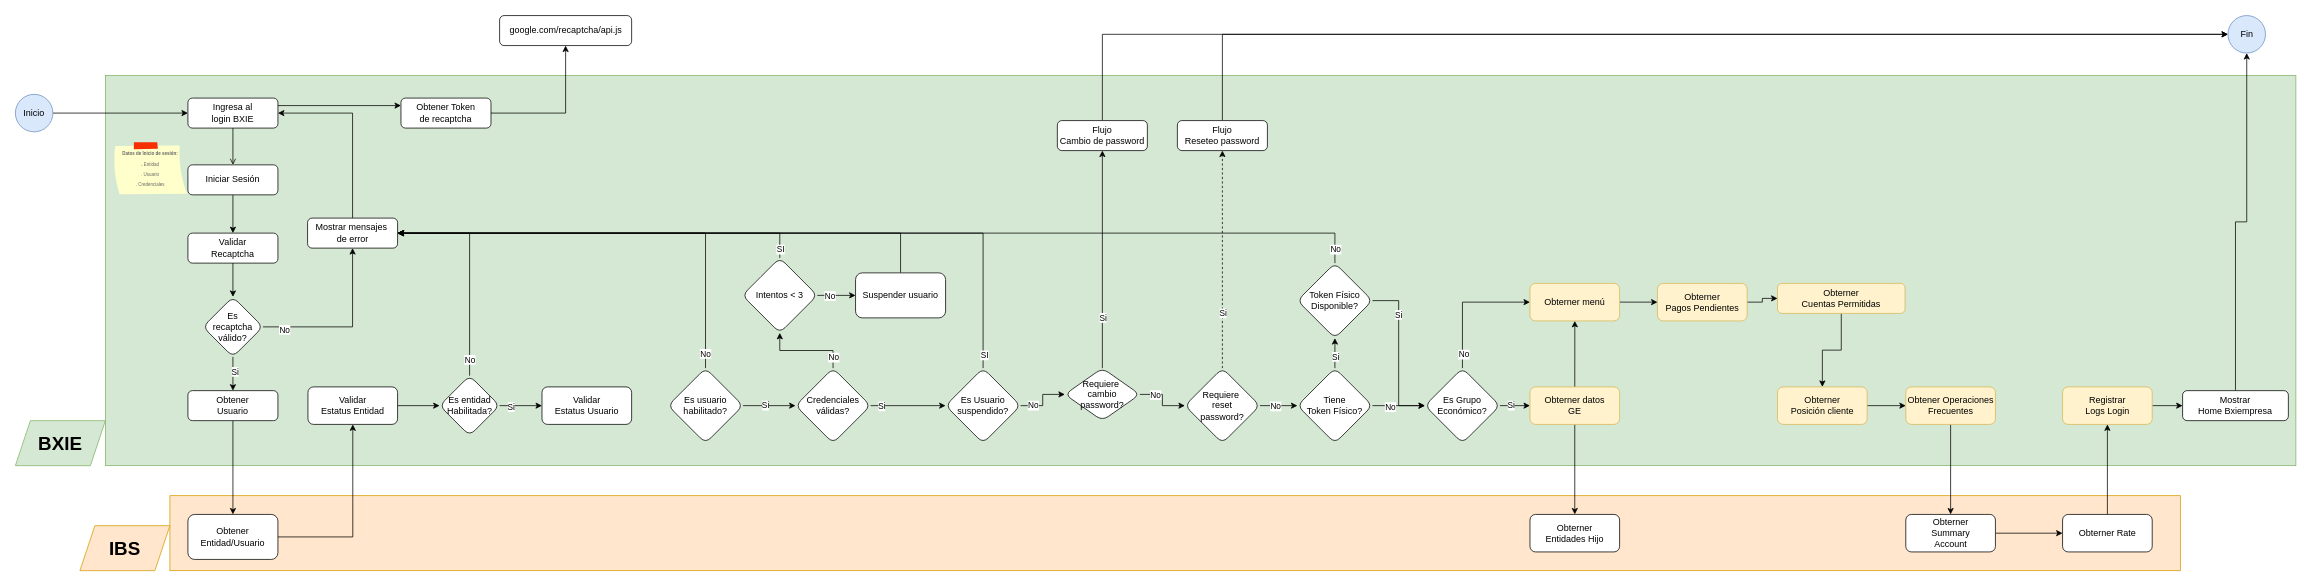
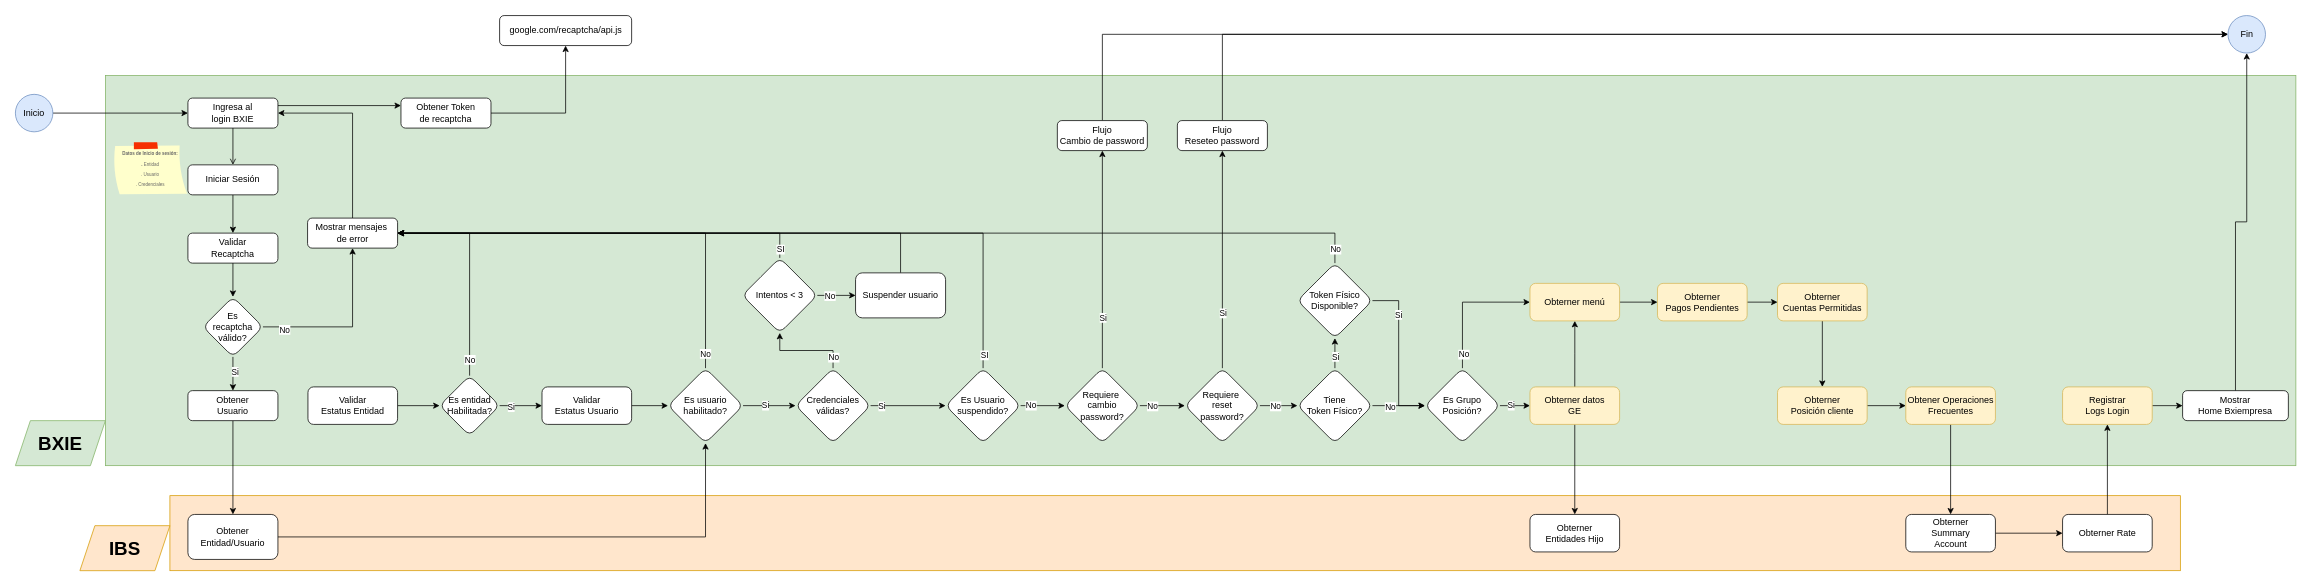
(1222, 230) -> (1222, 230)
(1841, 298) -> (1822, 302)
(1102, 394) -> (1102, 405)
none -> (647, 405)
(1462, 405) -> (1462, 405)
(353, 484) -> (705, 493)
